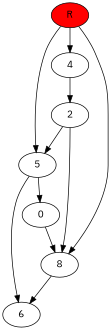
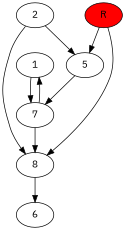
none -> (35, 65)
(70, 65) -> none
(41, 215) -> (35, 115)
(12, 234) -> none
